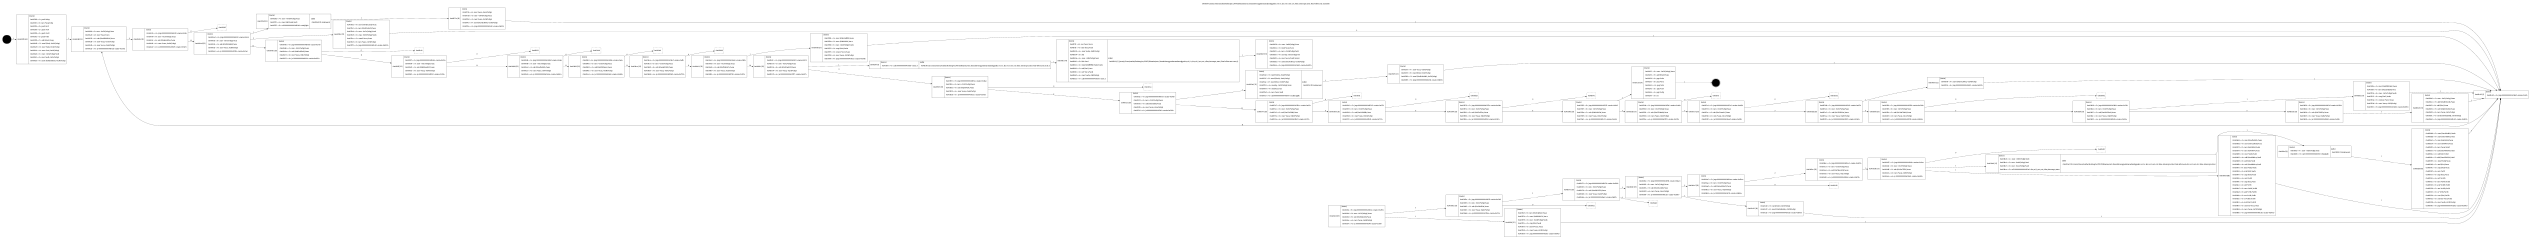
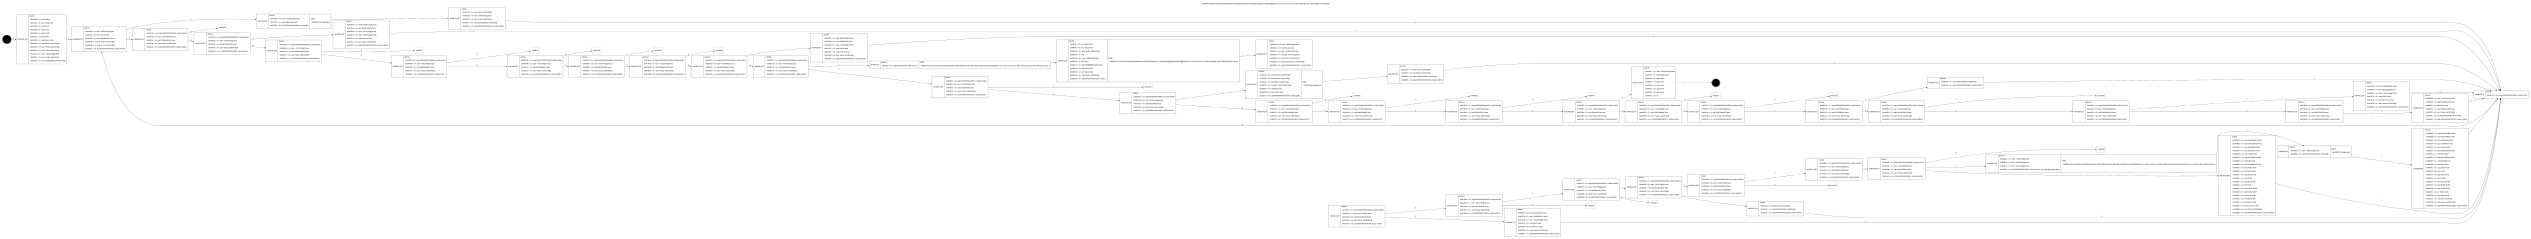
(259, 32) -> (190, 20)
